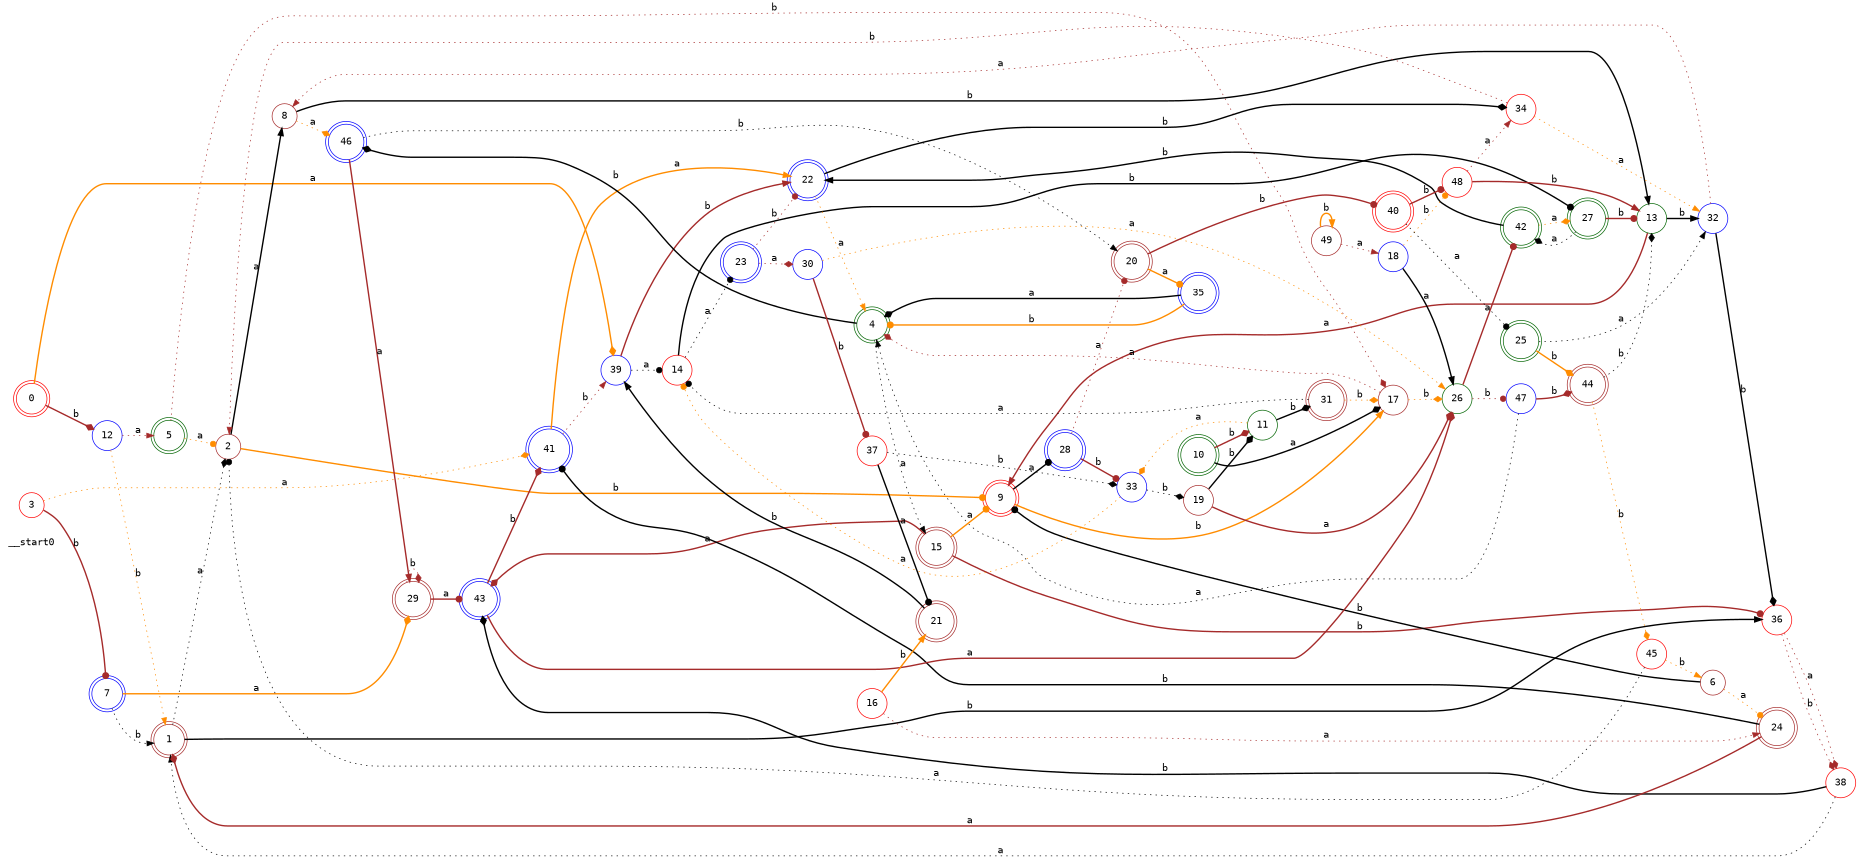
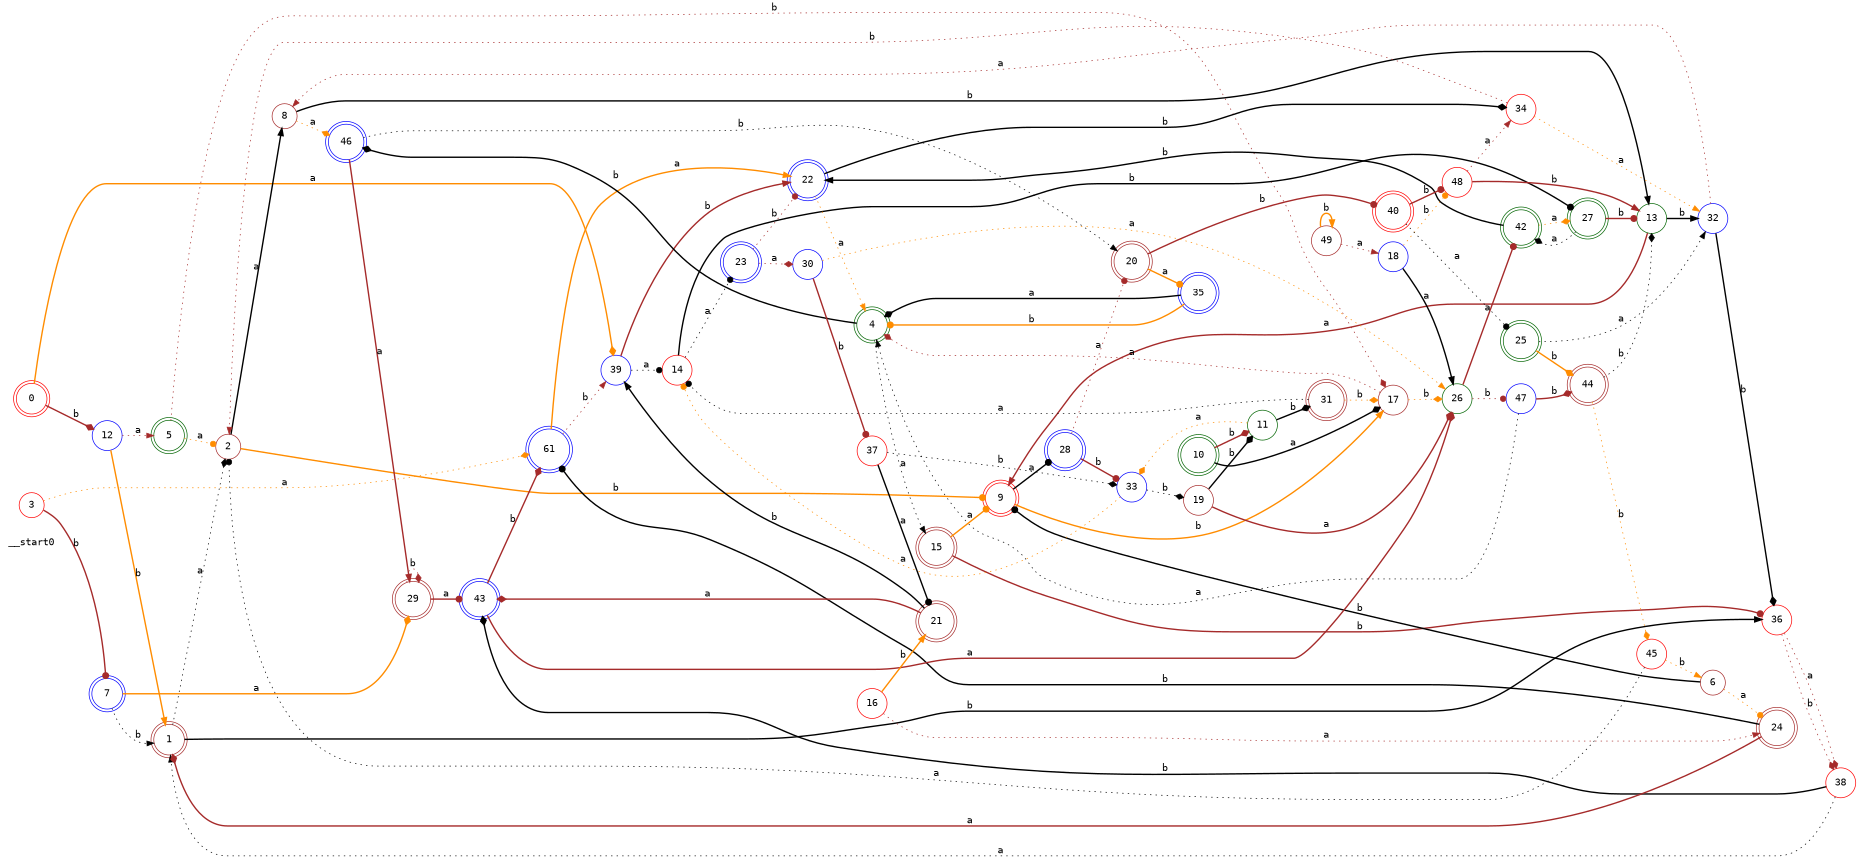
(549, 450) -> (549, 450)
(710, 544) -> (714, 599)
(137, 584) -> (137, 584)
